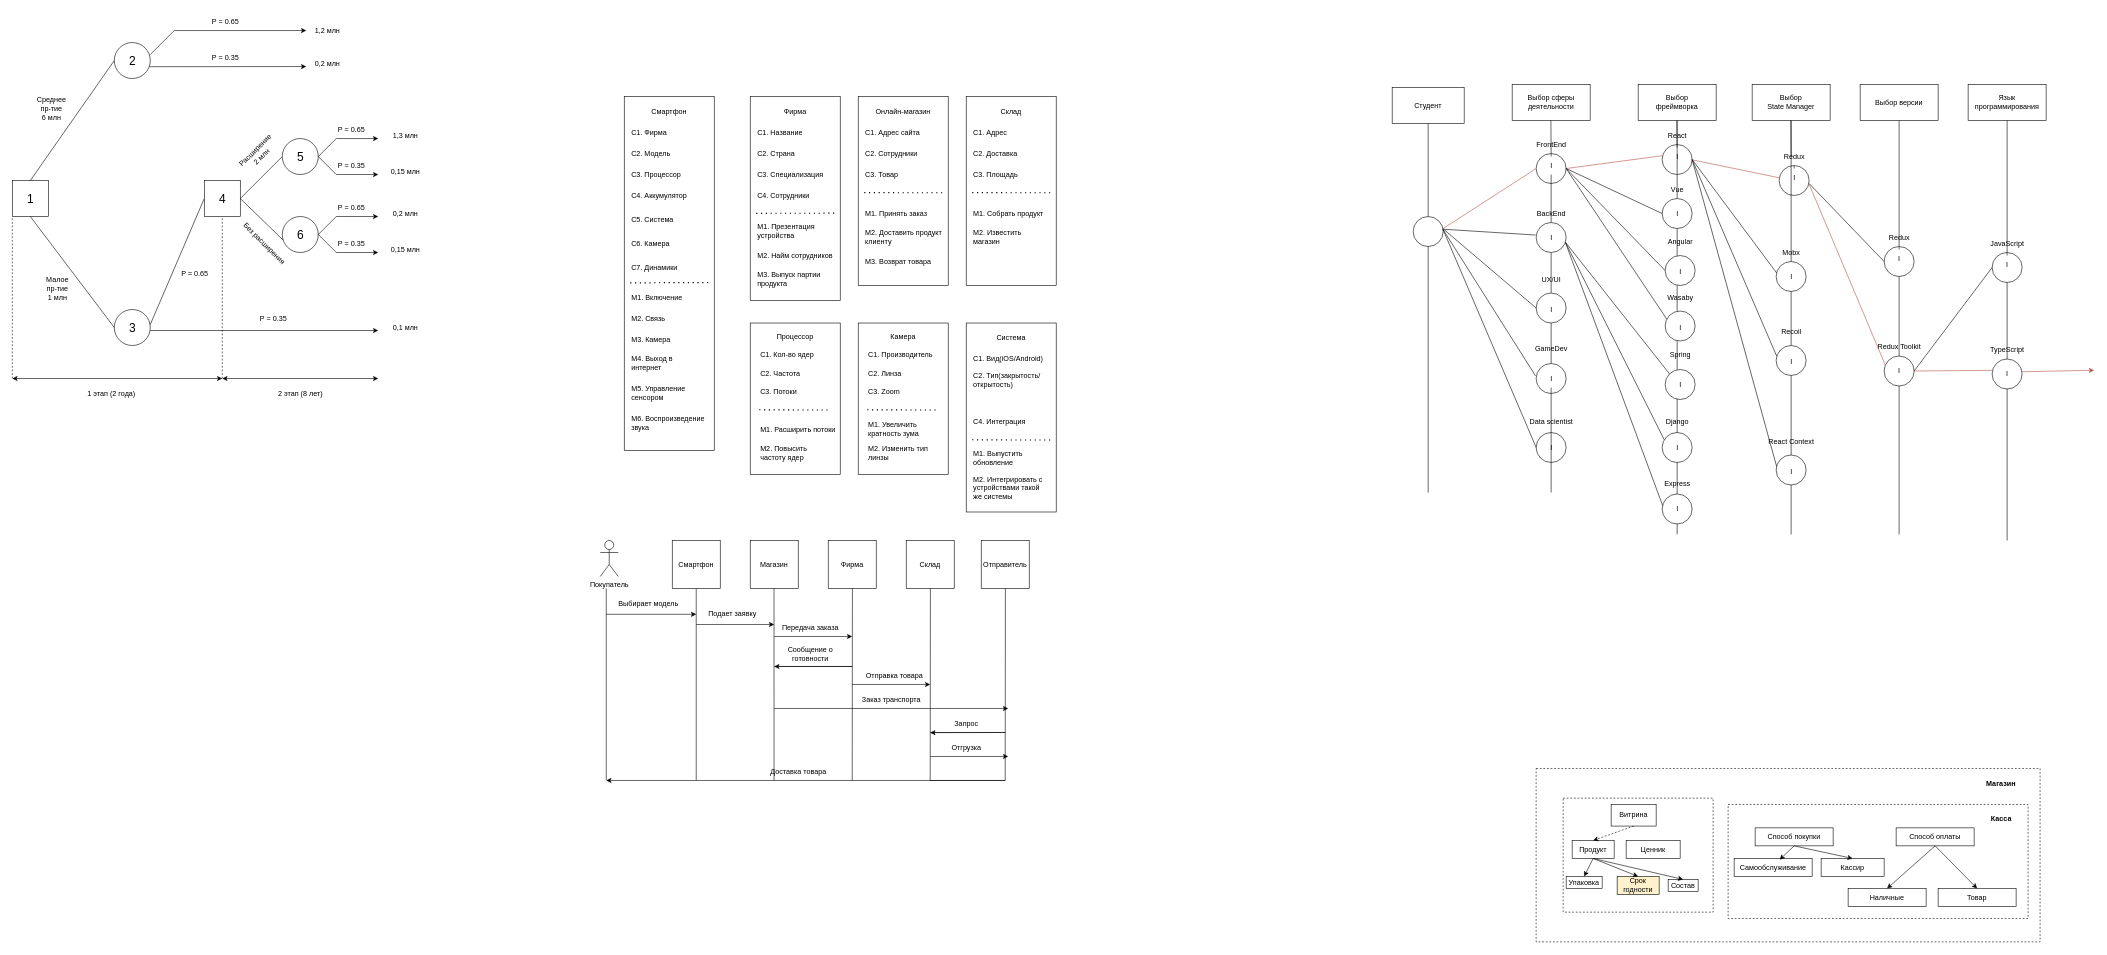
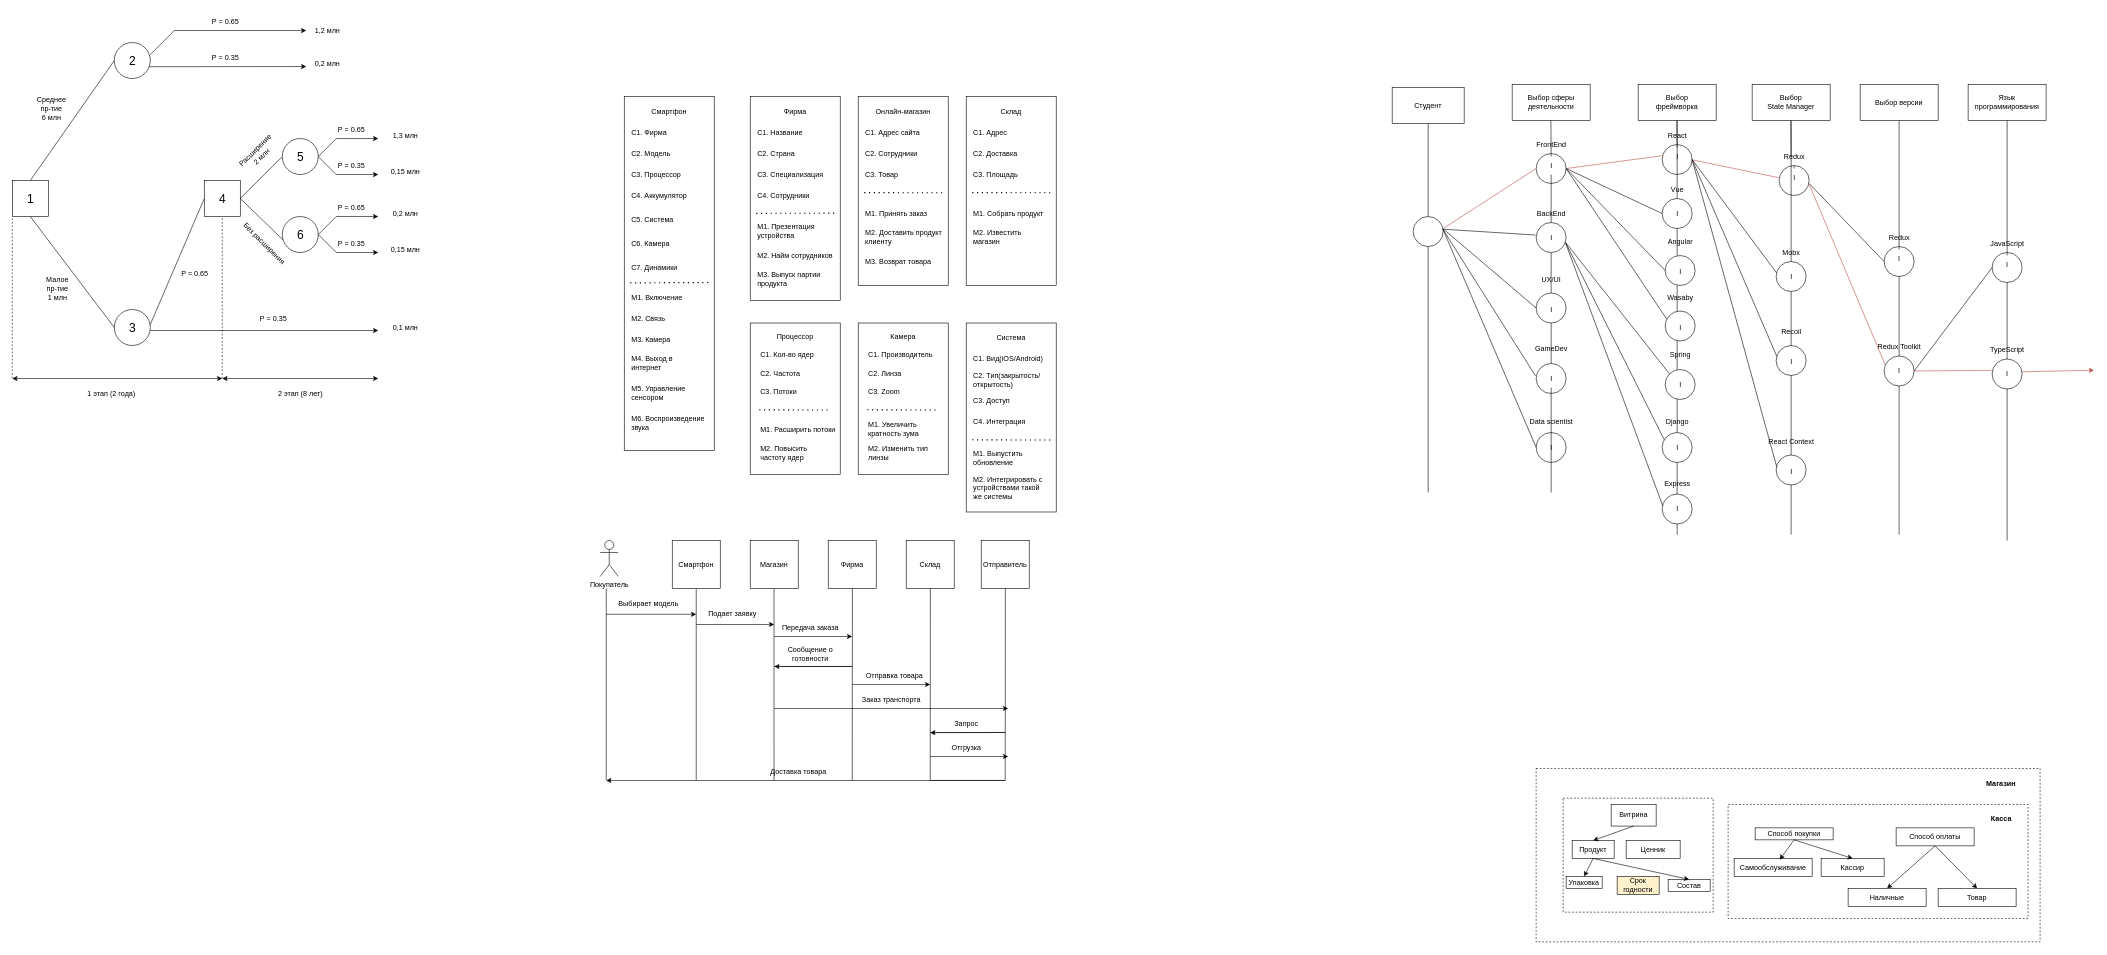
none -> (1007, 401)
(1615, 833) -> (1615, 833)
(1794, 837) -> (1794, 834)
(1617, 868) -> none
(1683, 885) -> (1689, 885)
